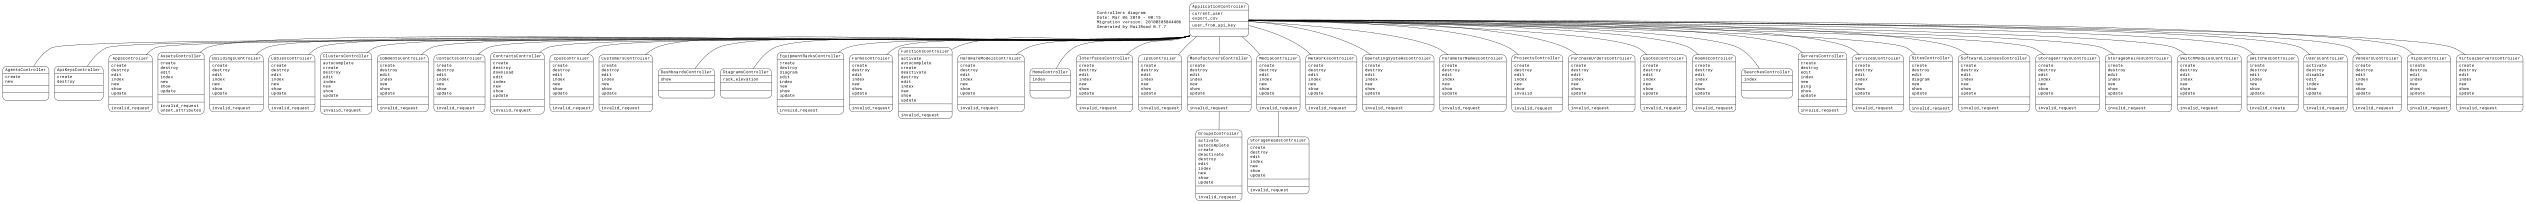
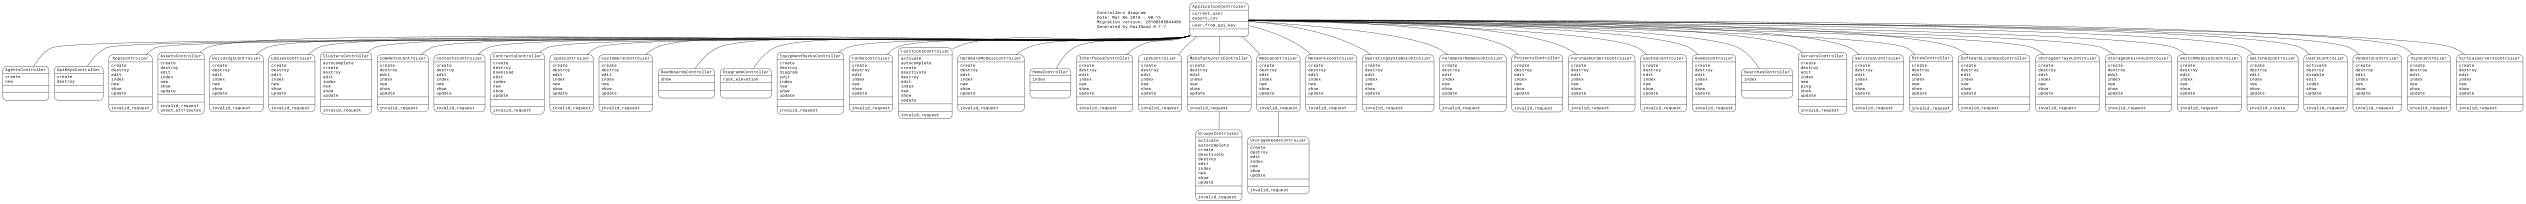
(1921, 79) -> (1918, 79)
(1523, 93) -> (1522, 93)
